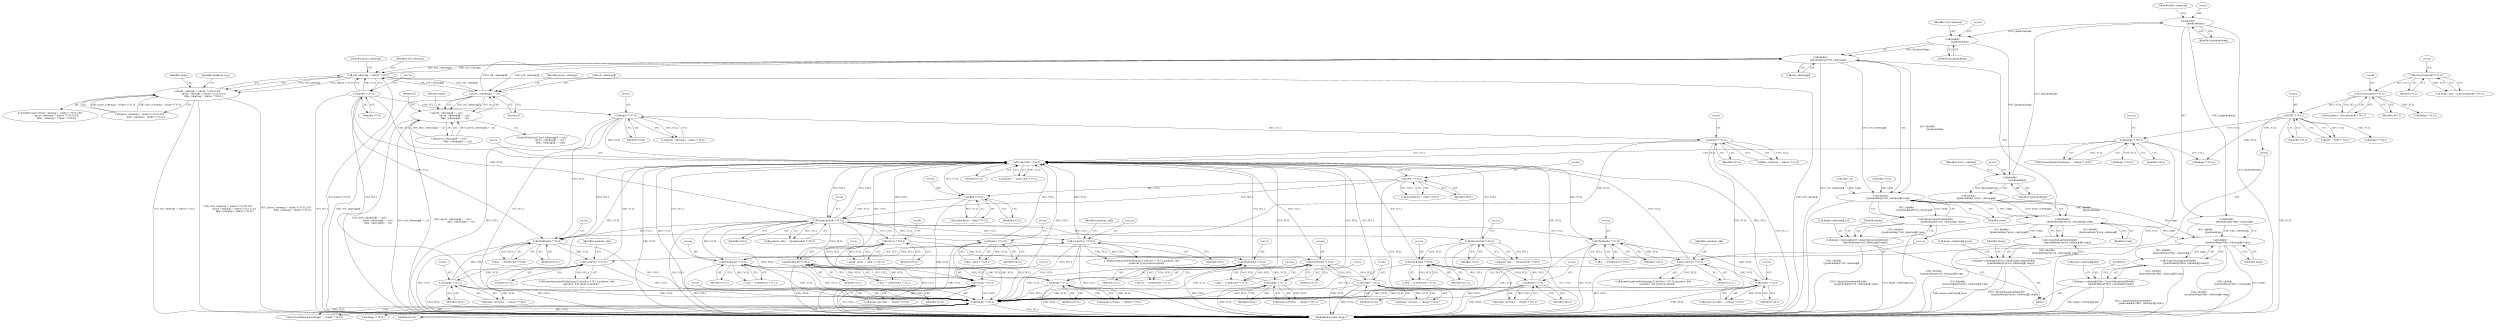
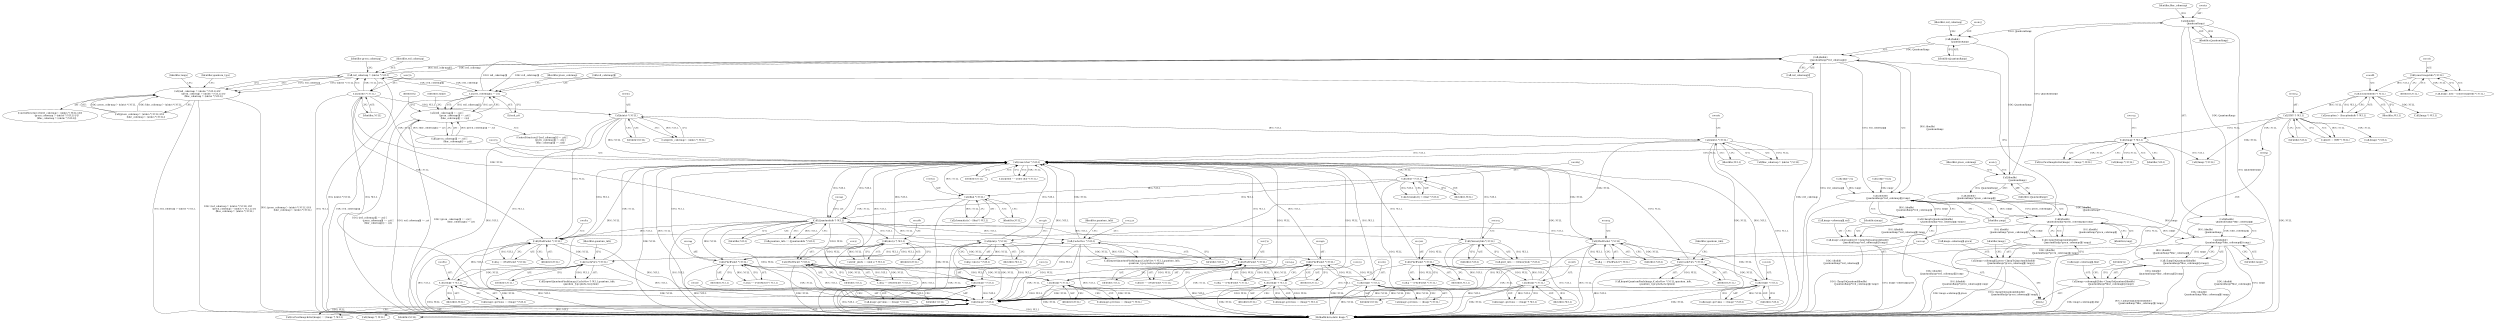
(838, 209) -> (838, 209)
